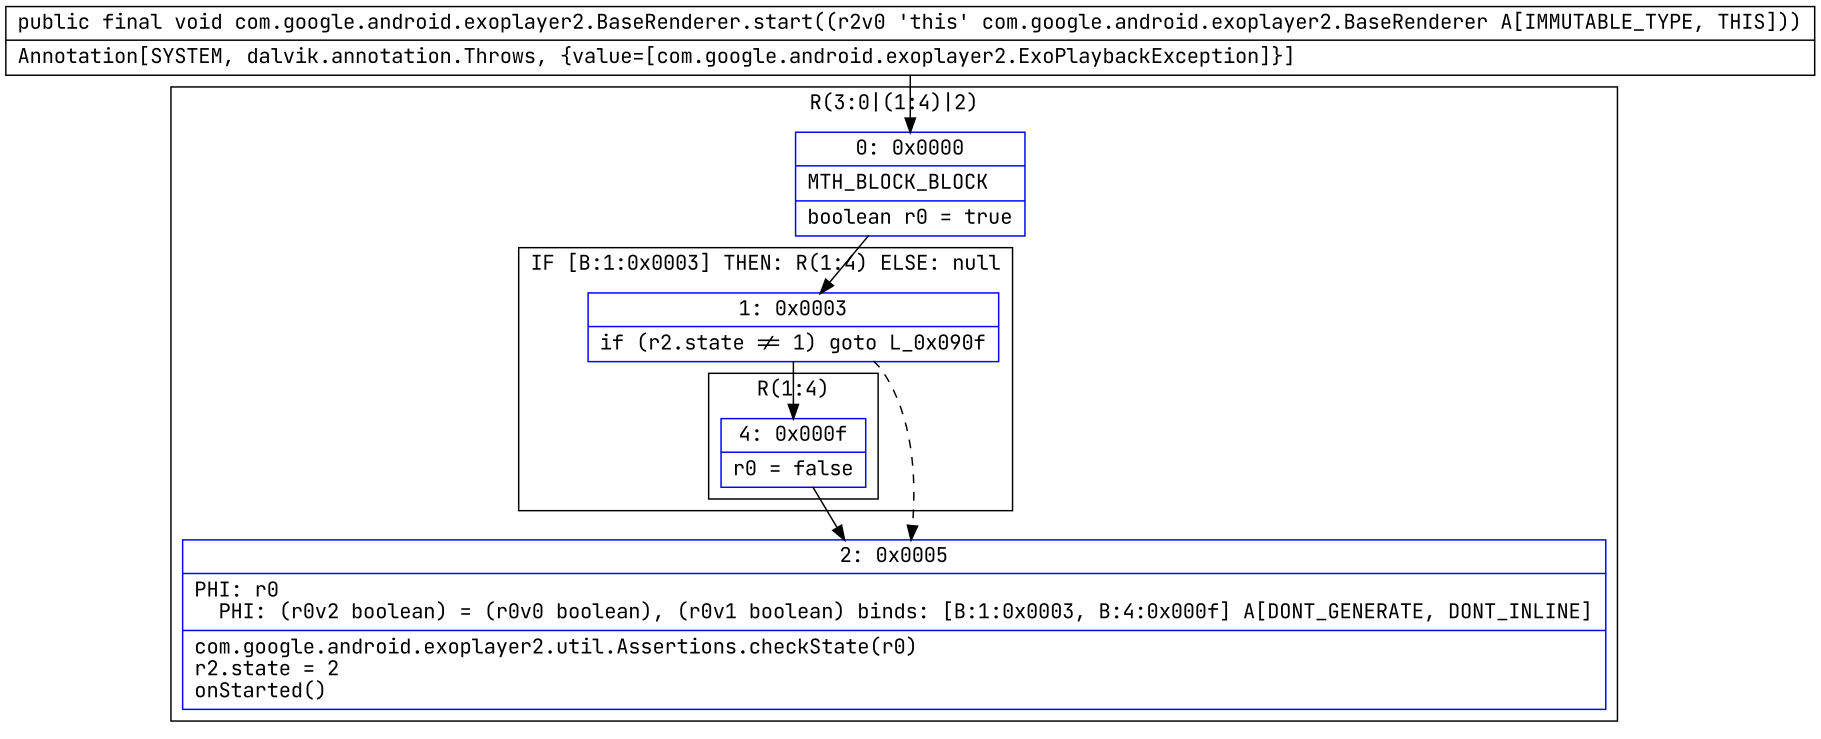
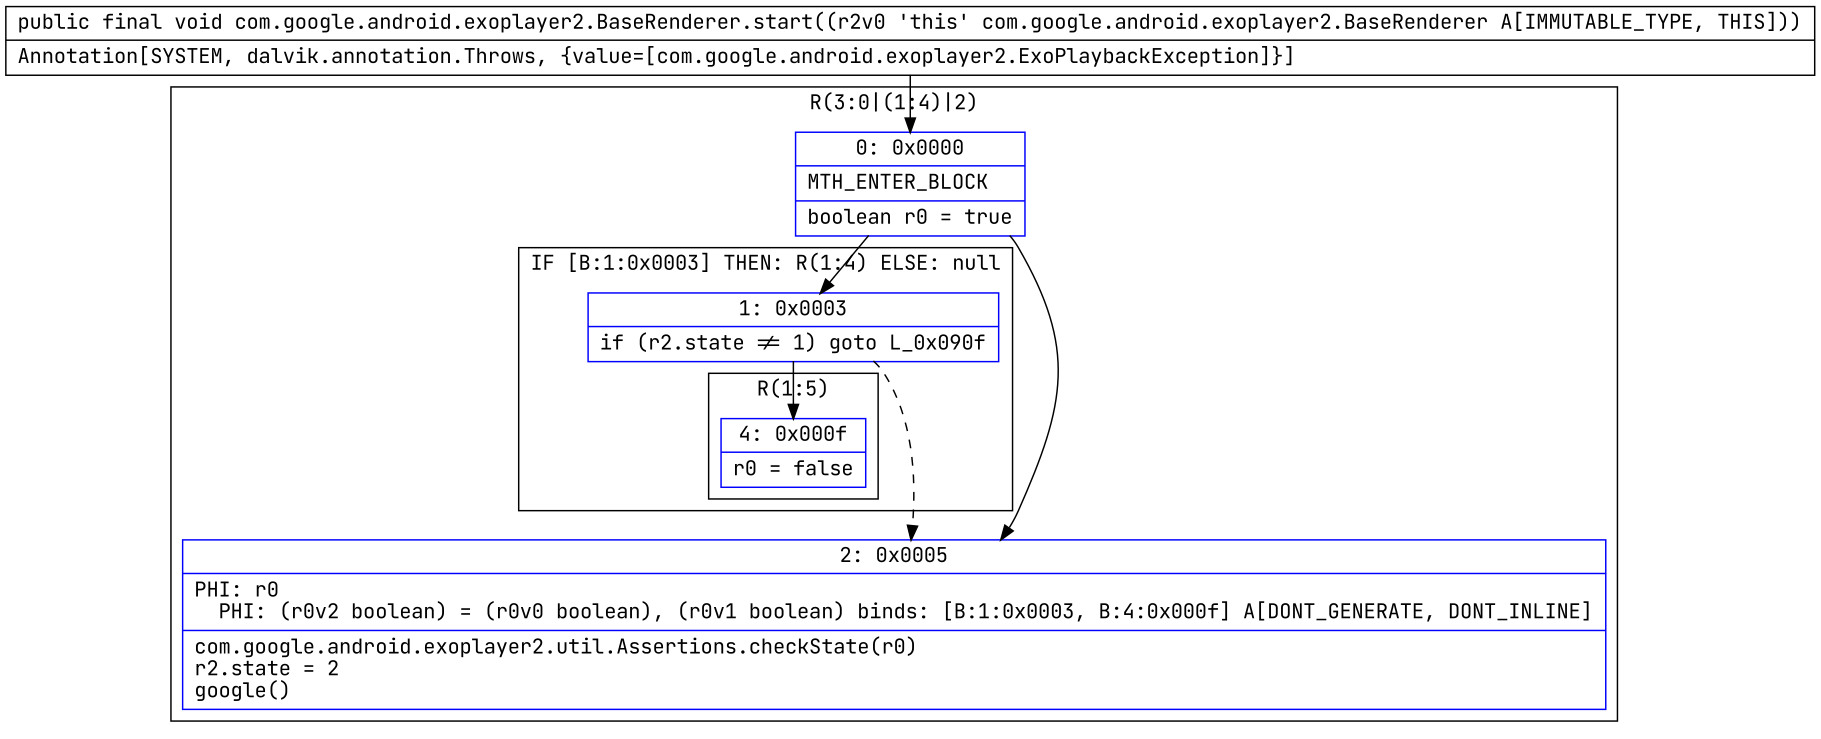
(898, 183) -> (898, 183)
(793, 390) -> (793, 390)
(825, 507) -> (1058, 381)
(261, 691) -> (243, 691)
